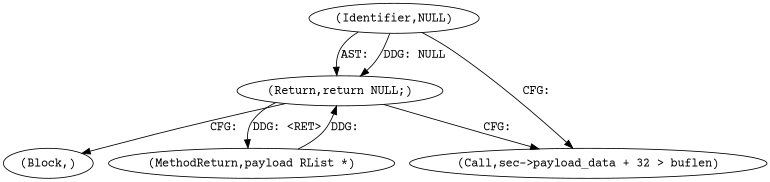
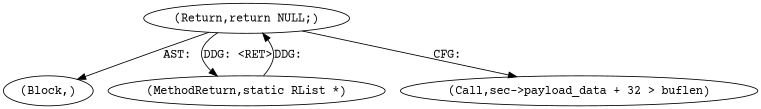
(394, 18) -> none
(227, 127) -> (181, 55)
(252, 163) -> (247, 91)
